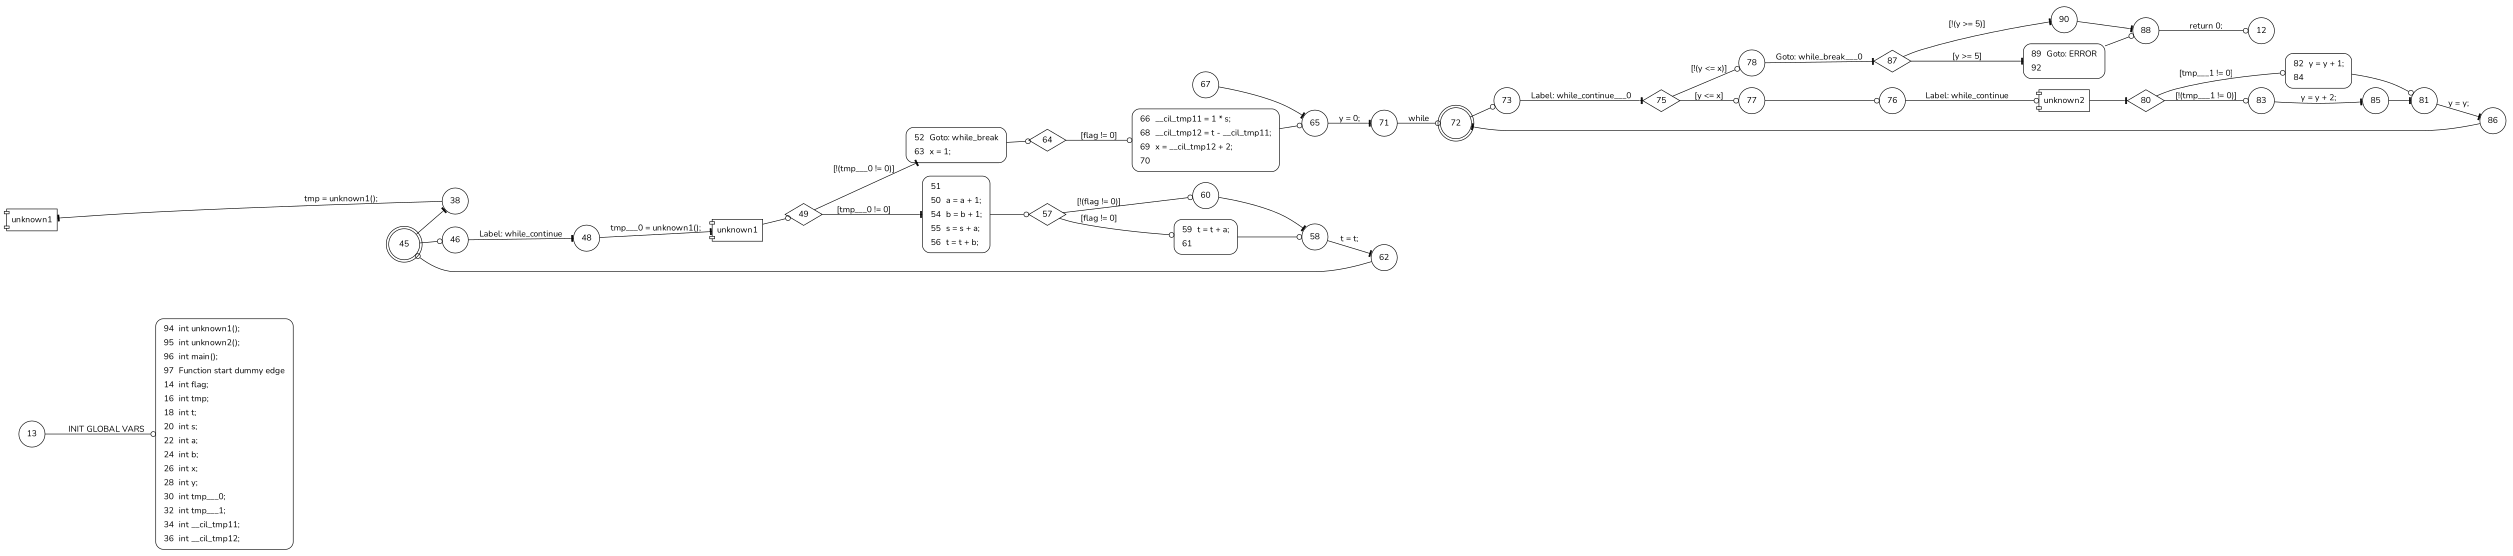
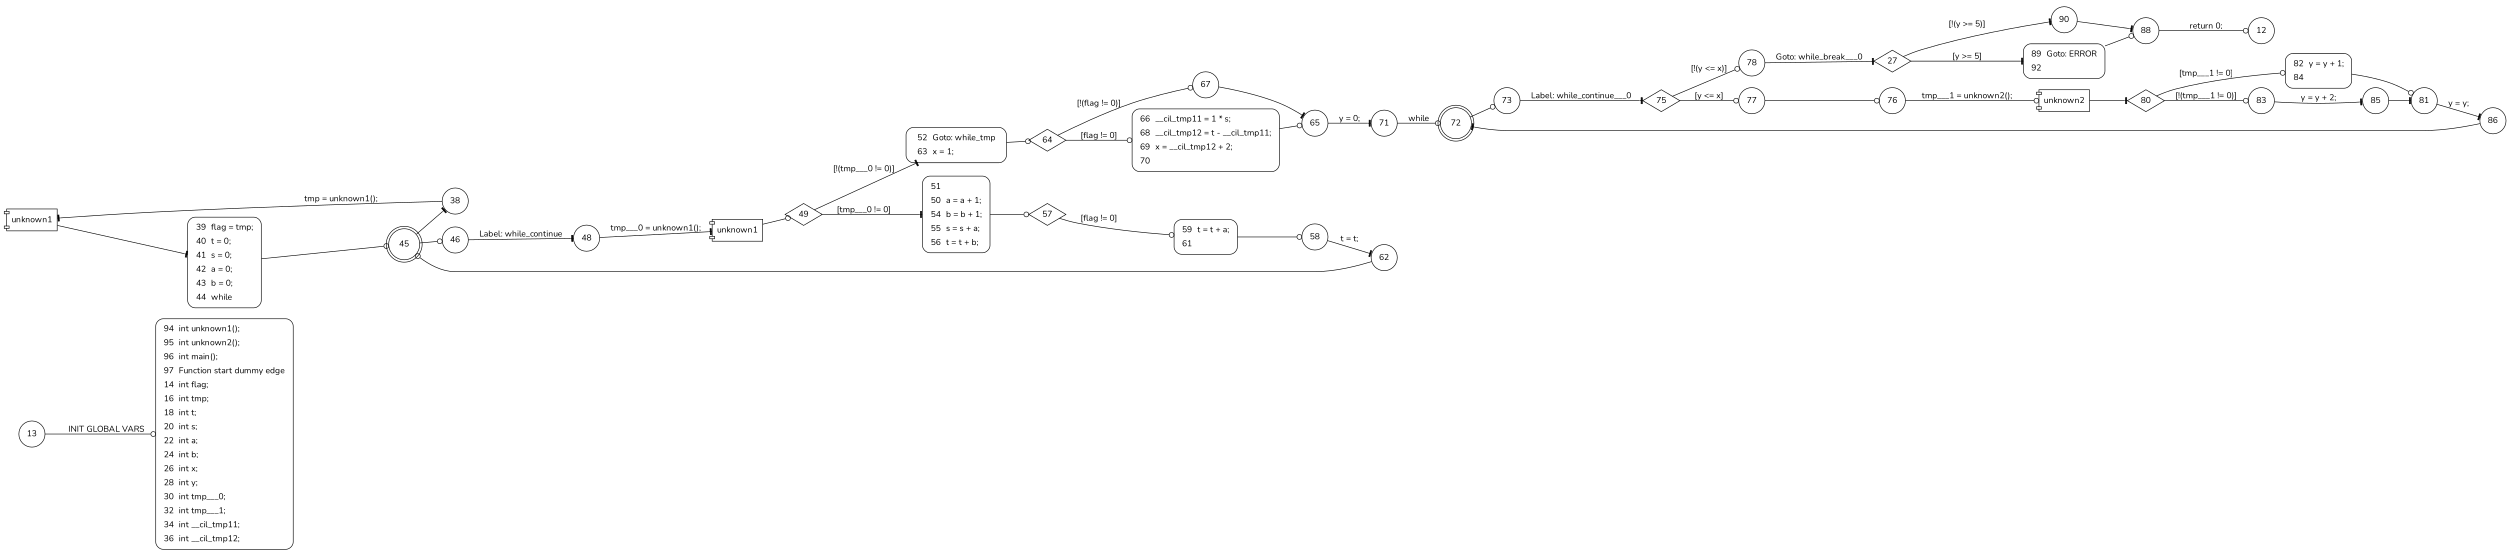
(1892, 61) -> (1892, 61)
(1967, 96) -> (1967, 96)
none -> (1121, 107)
(964, 138) -> (964, 138)
(1206, 196) -> none
none -> (224, 262)
